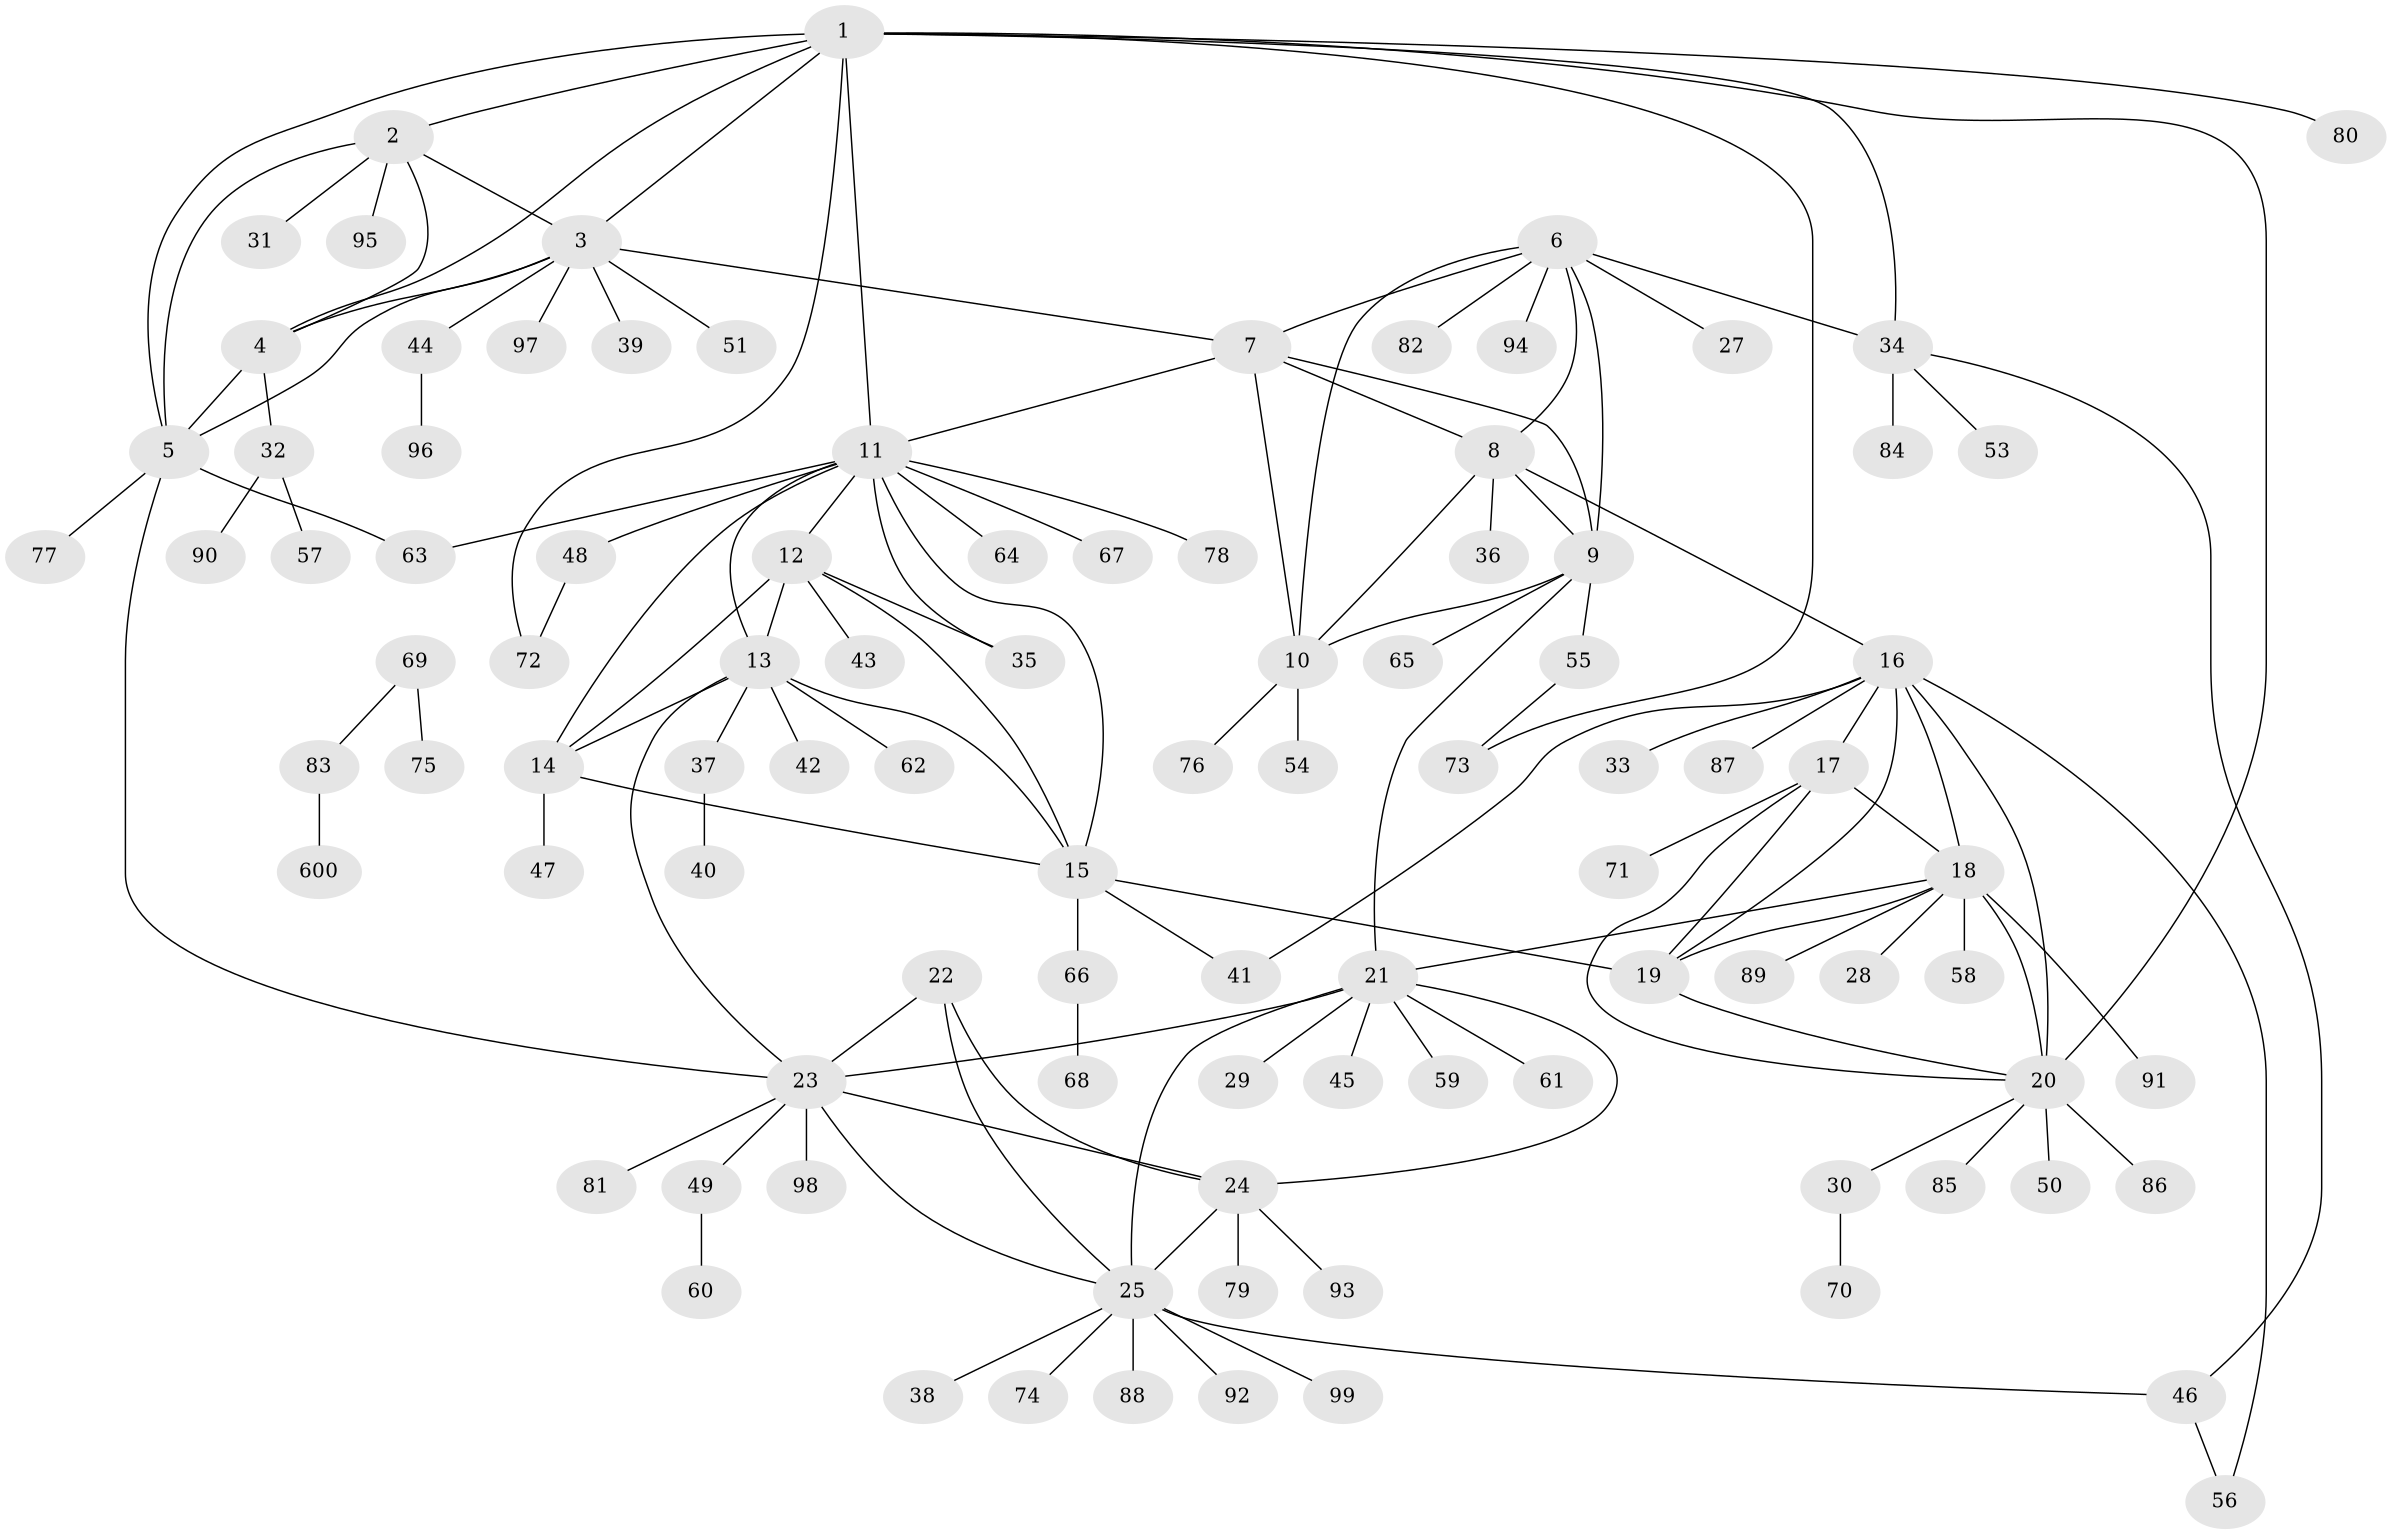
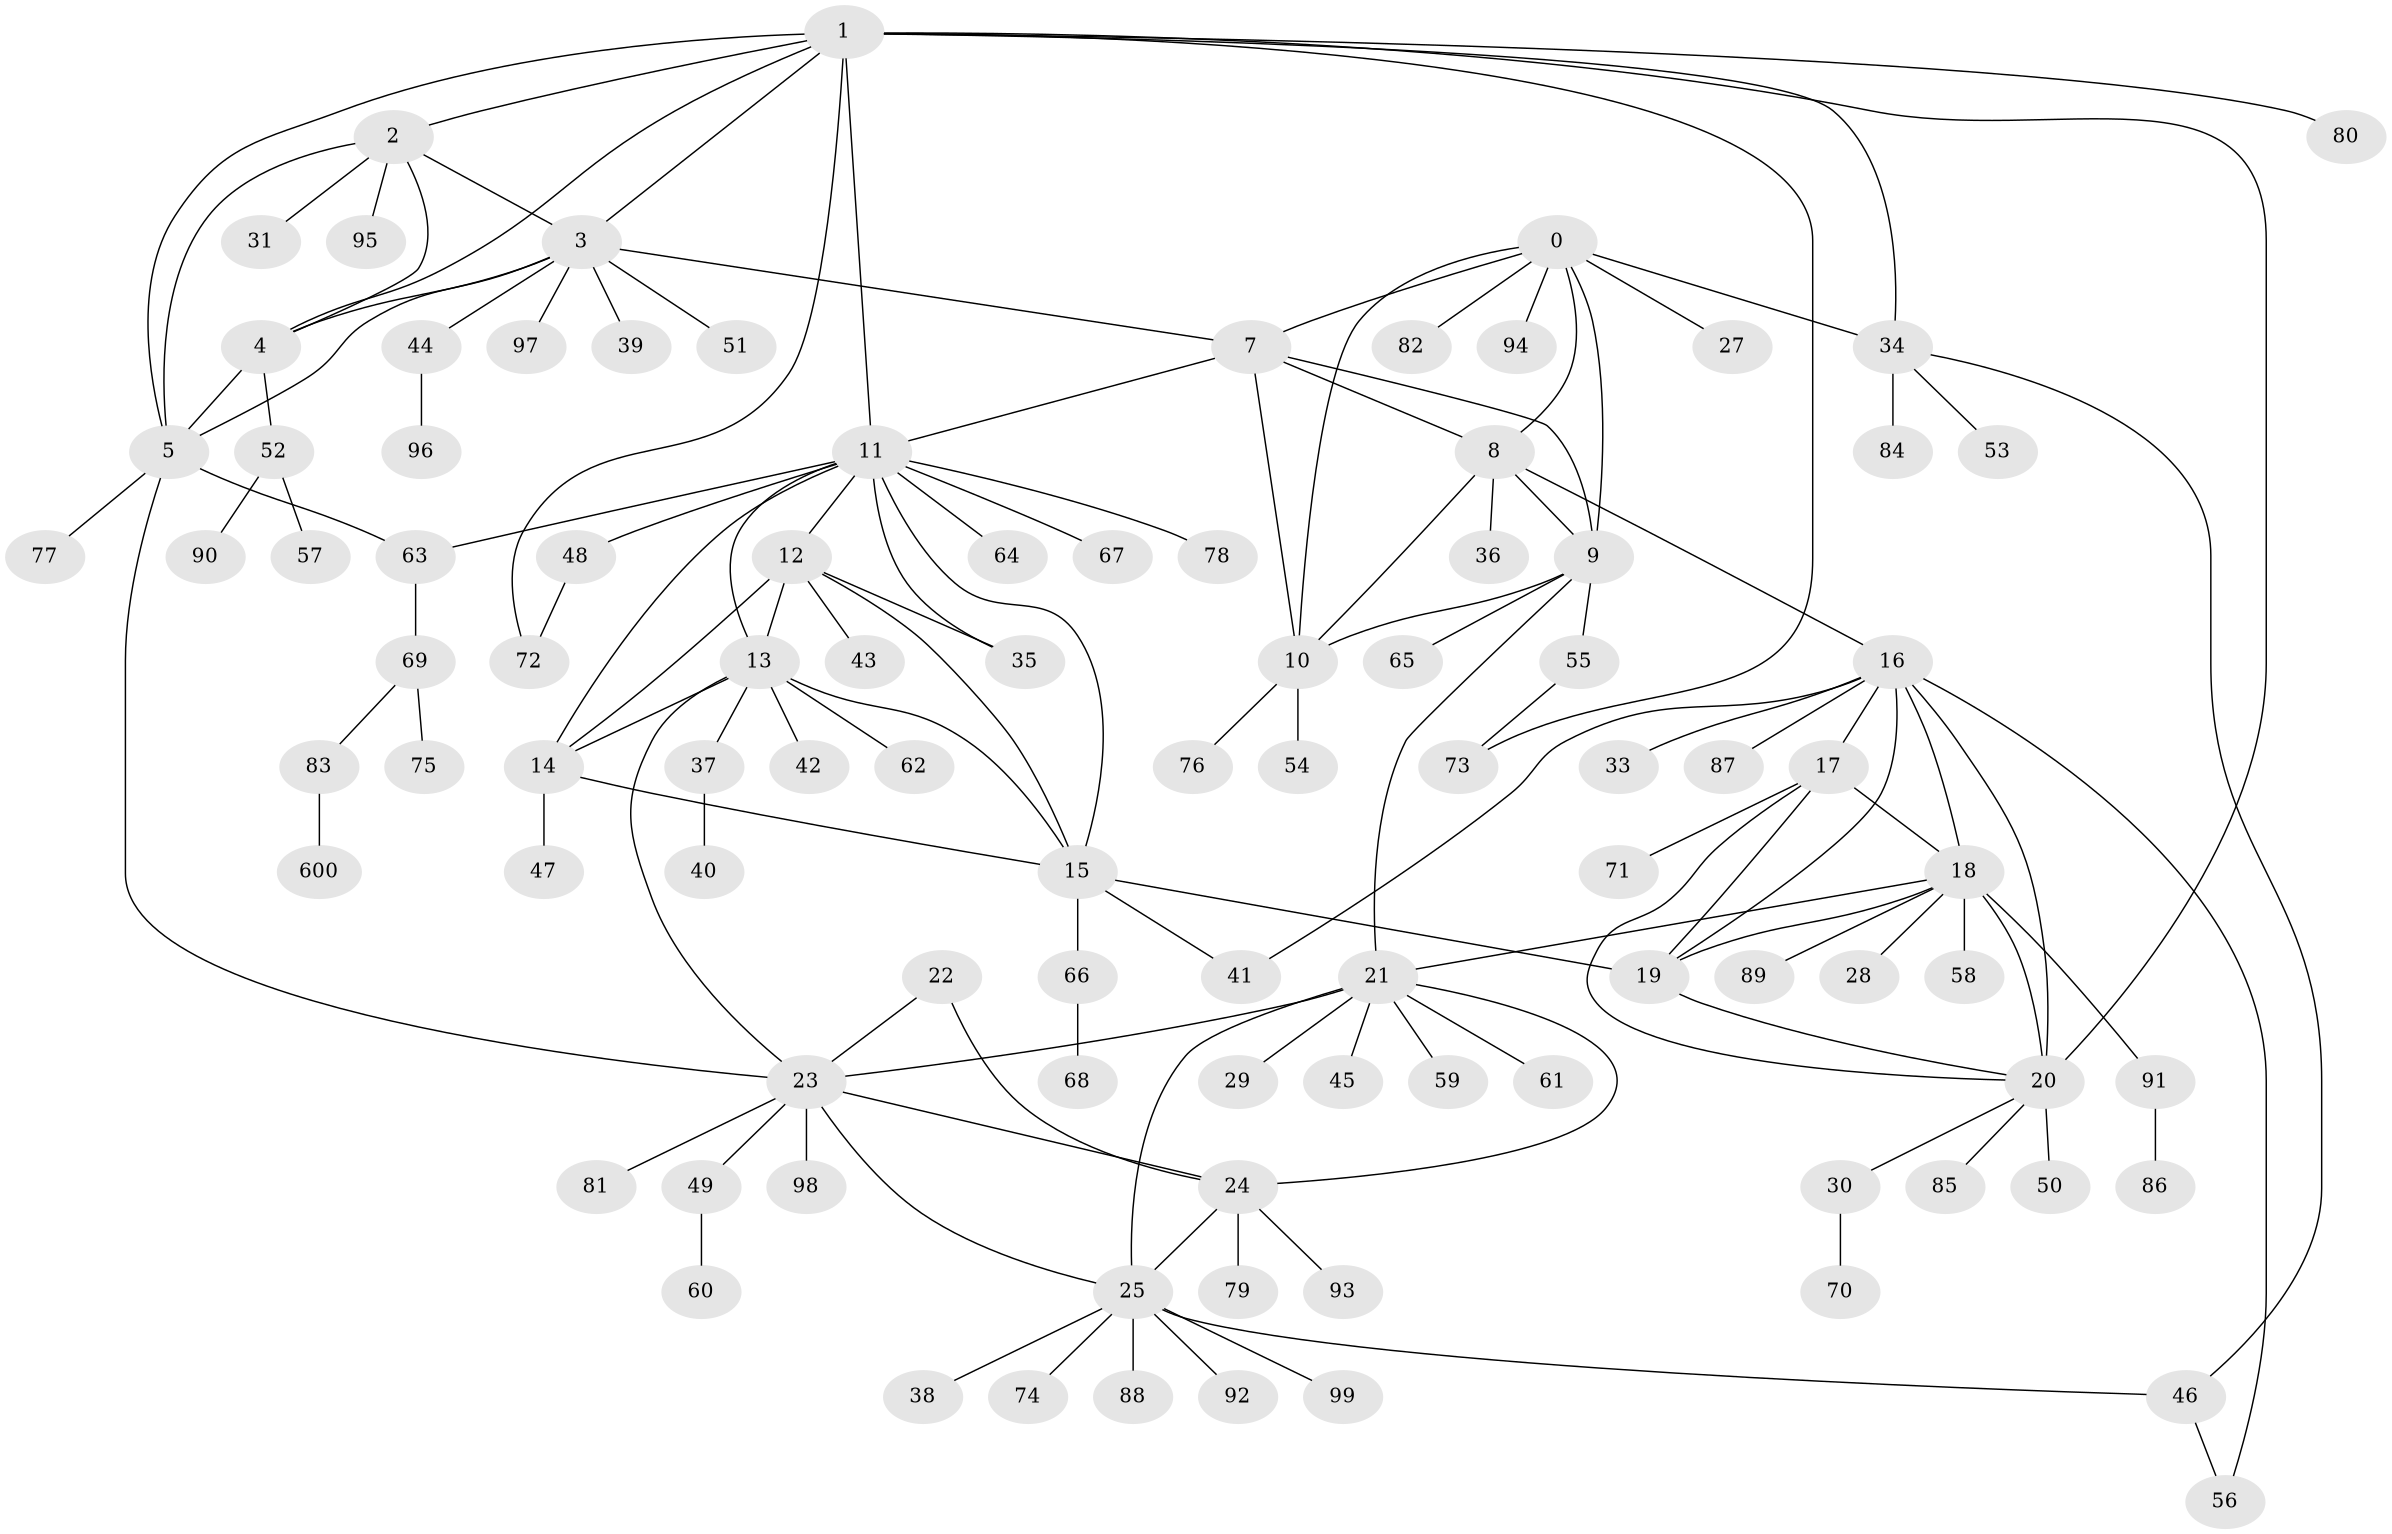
(1558, 242) -> (1558, 242)
(274, 452) -> (274, 452)
none -> (416, 610)
(2100, 1135) -> (2155, 1135)
(1001, 1152) -> none
